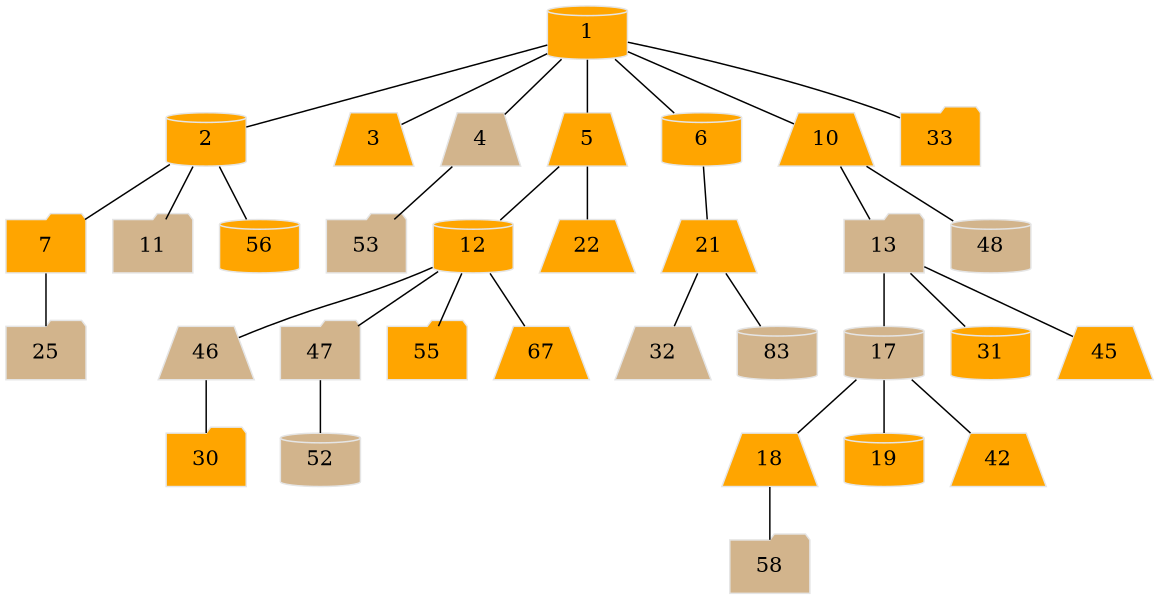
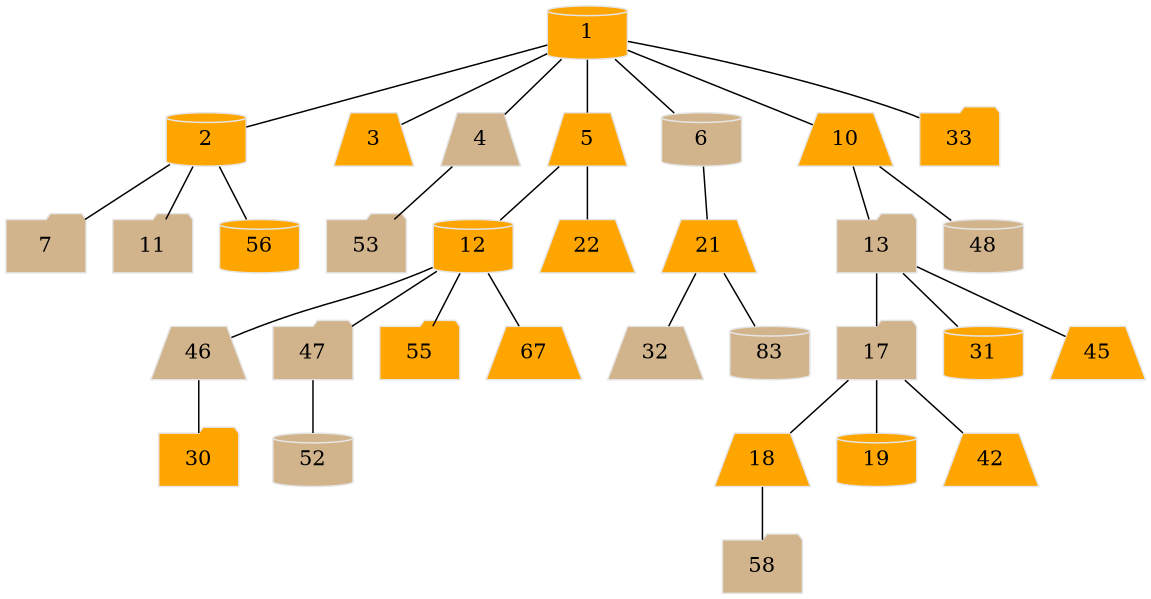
(702, 139) -> (702, 139)
(46, 246) -> (46, 246)
(46, 353) -> none
(884, 353) -> (877, 353)
